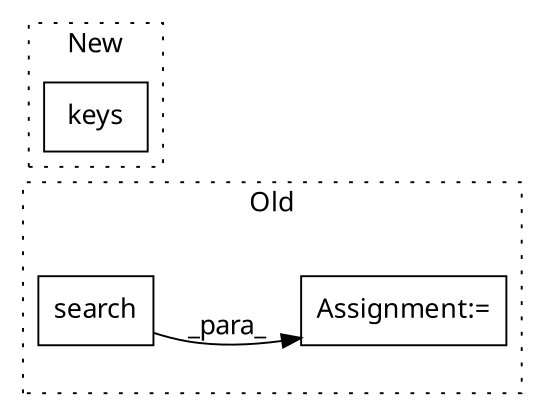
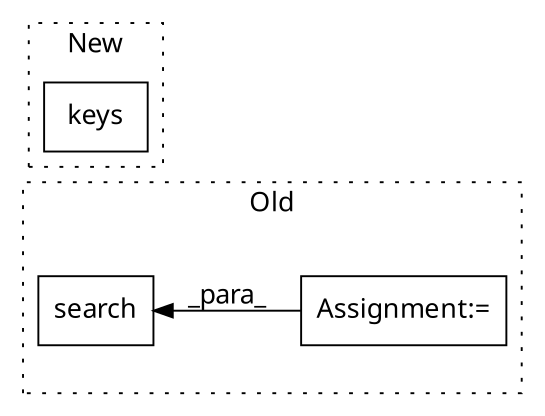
(217, 344) -> (237, 311)
